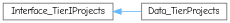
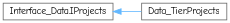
(58, 12) -> (58, 12)
